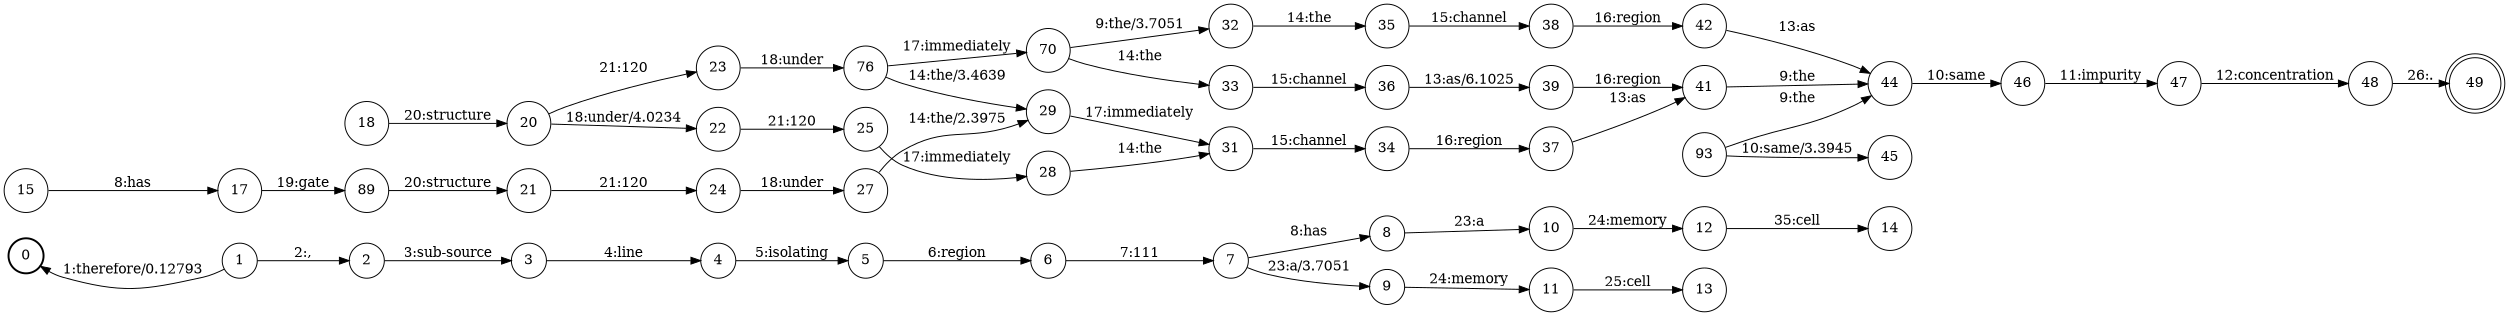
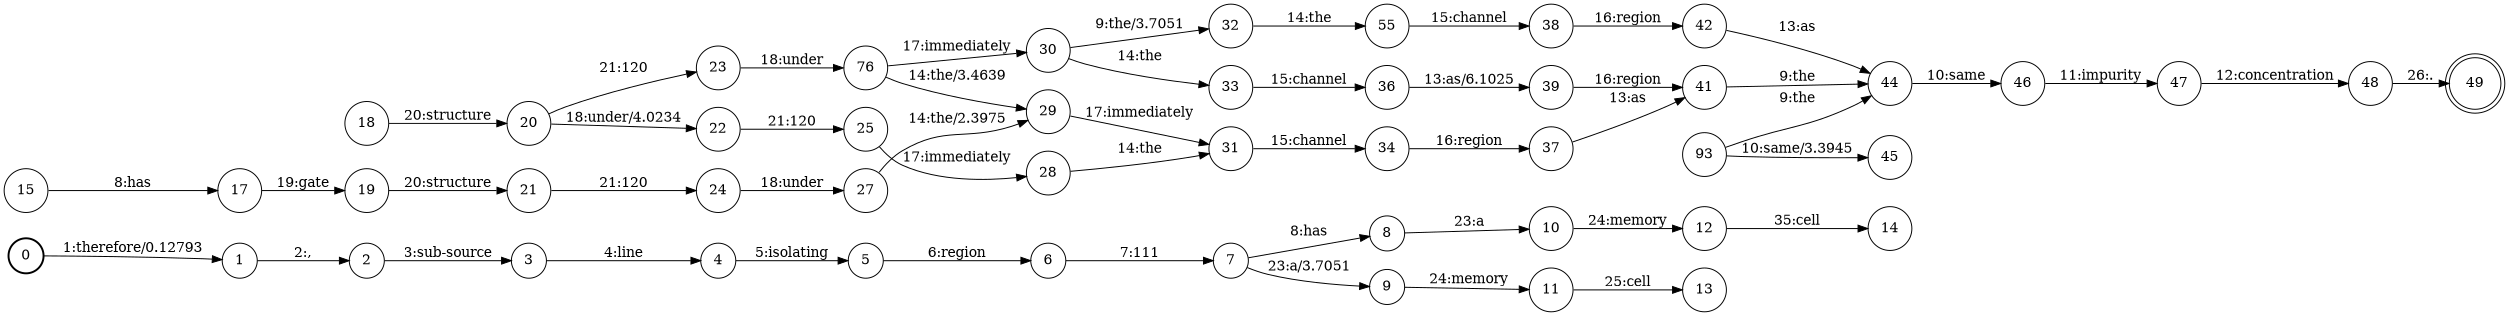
(1387, 26) -> (1387, 26)
(1048, 50) -> (1048, 50)
(367, 191) -> (367, 191)
(137, 288) -> (128, 257)
